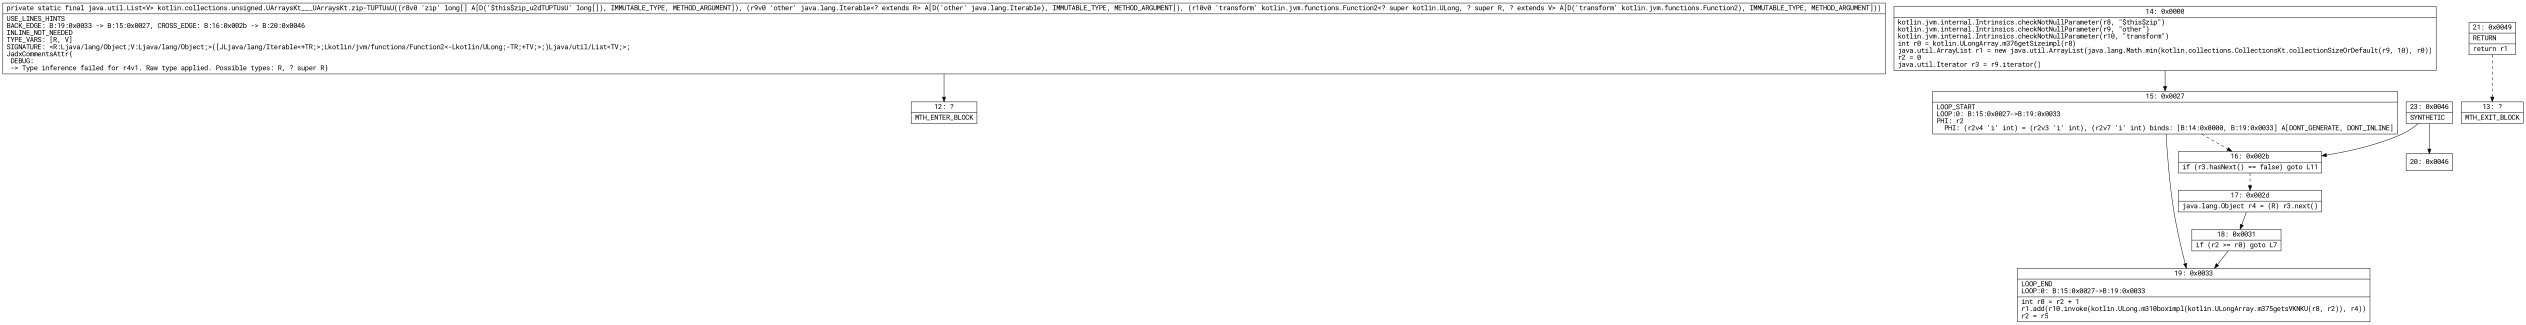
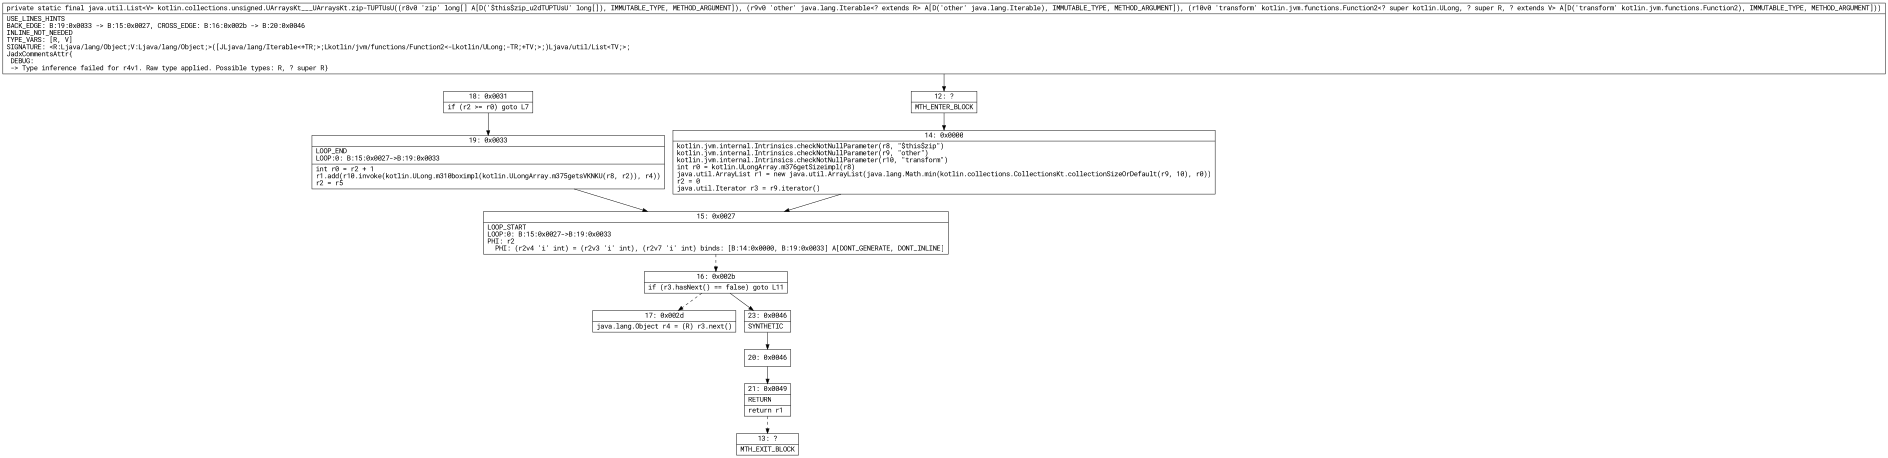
none -> (944, 119)
(2374, 144) -> (740, 300)
(2172, 199) -> (609, 200)
(2244, 218) -> none
none -> (768, 373)
